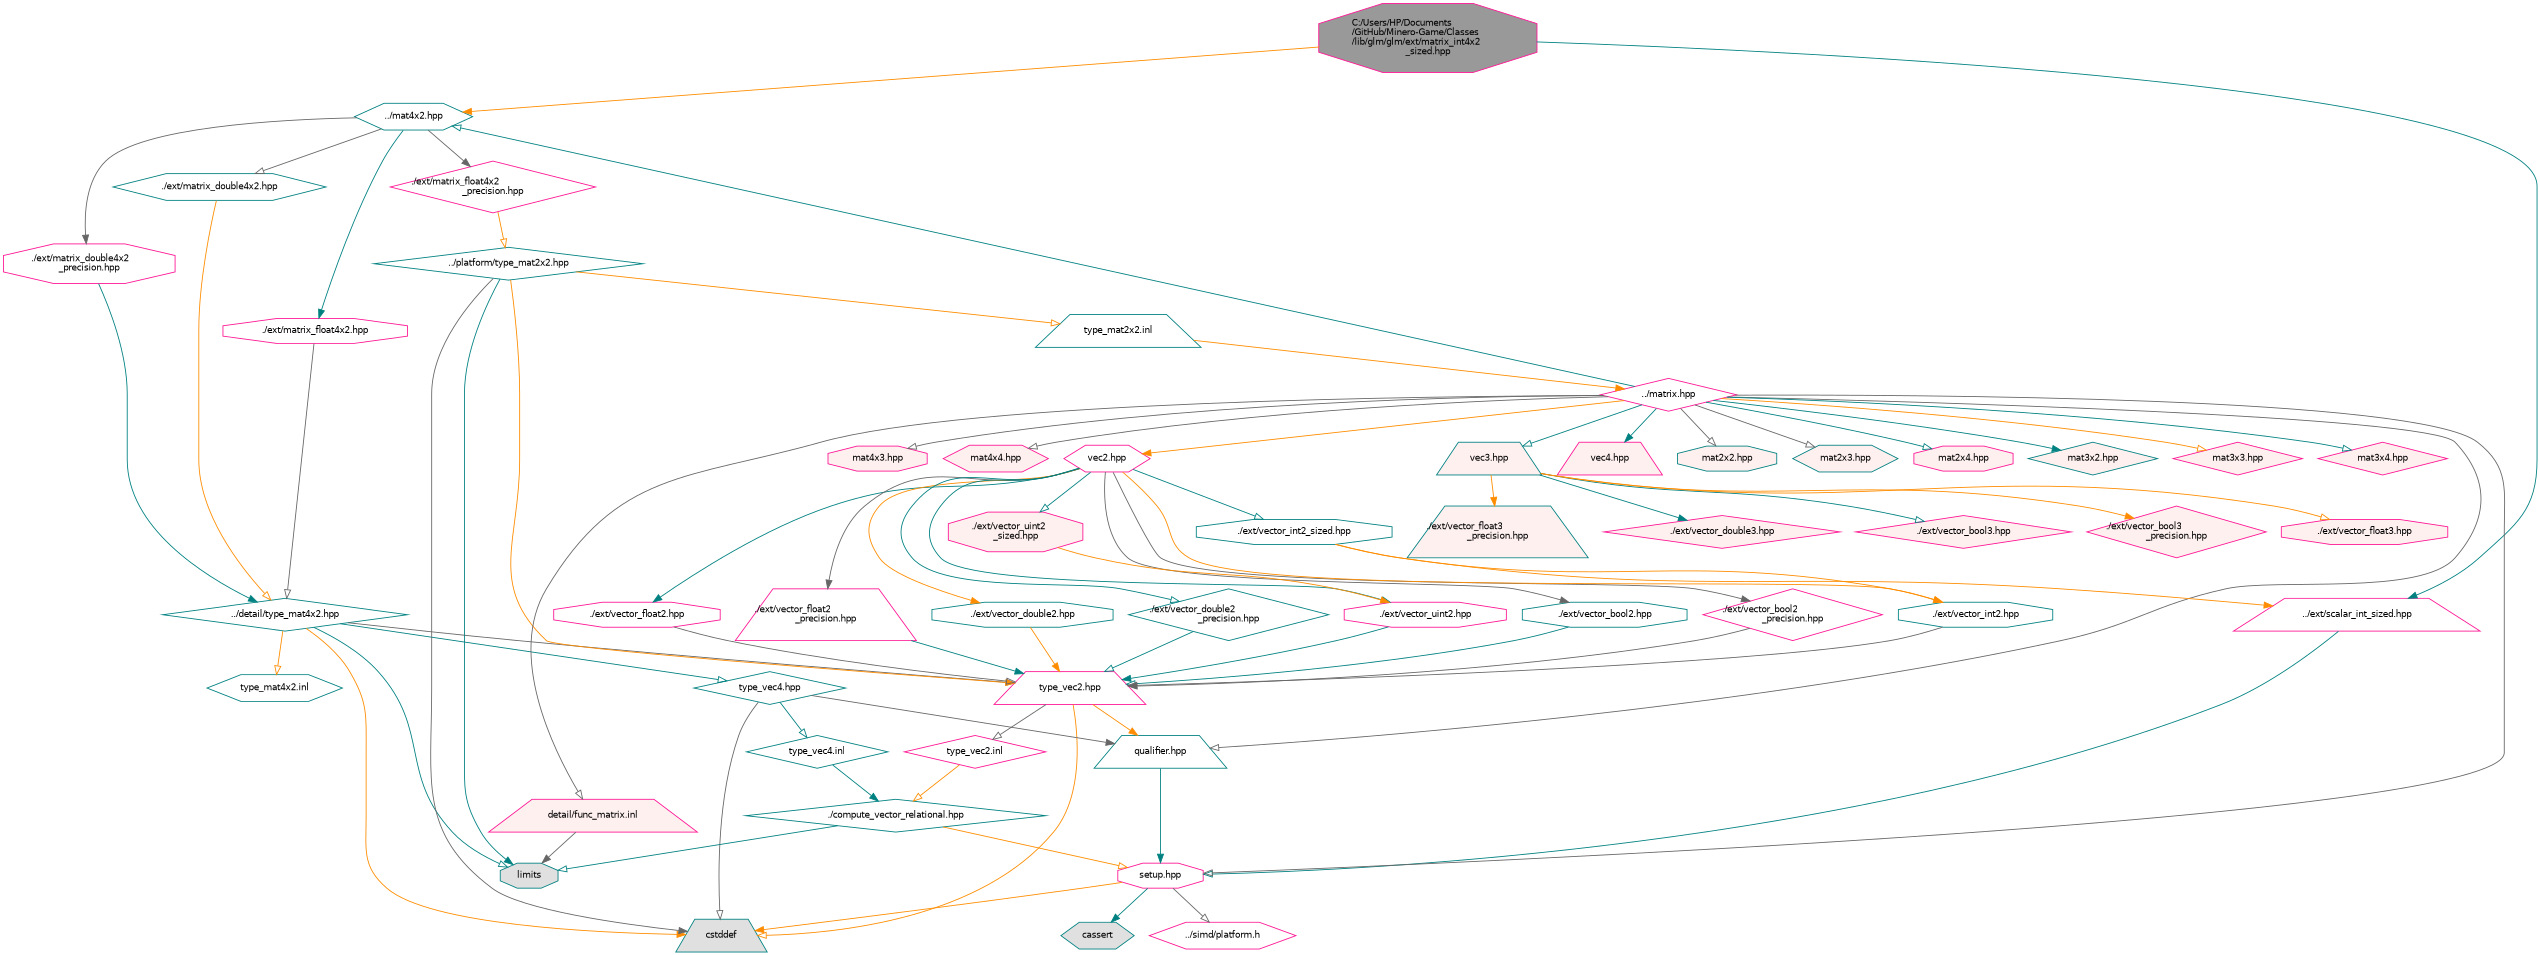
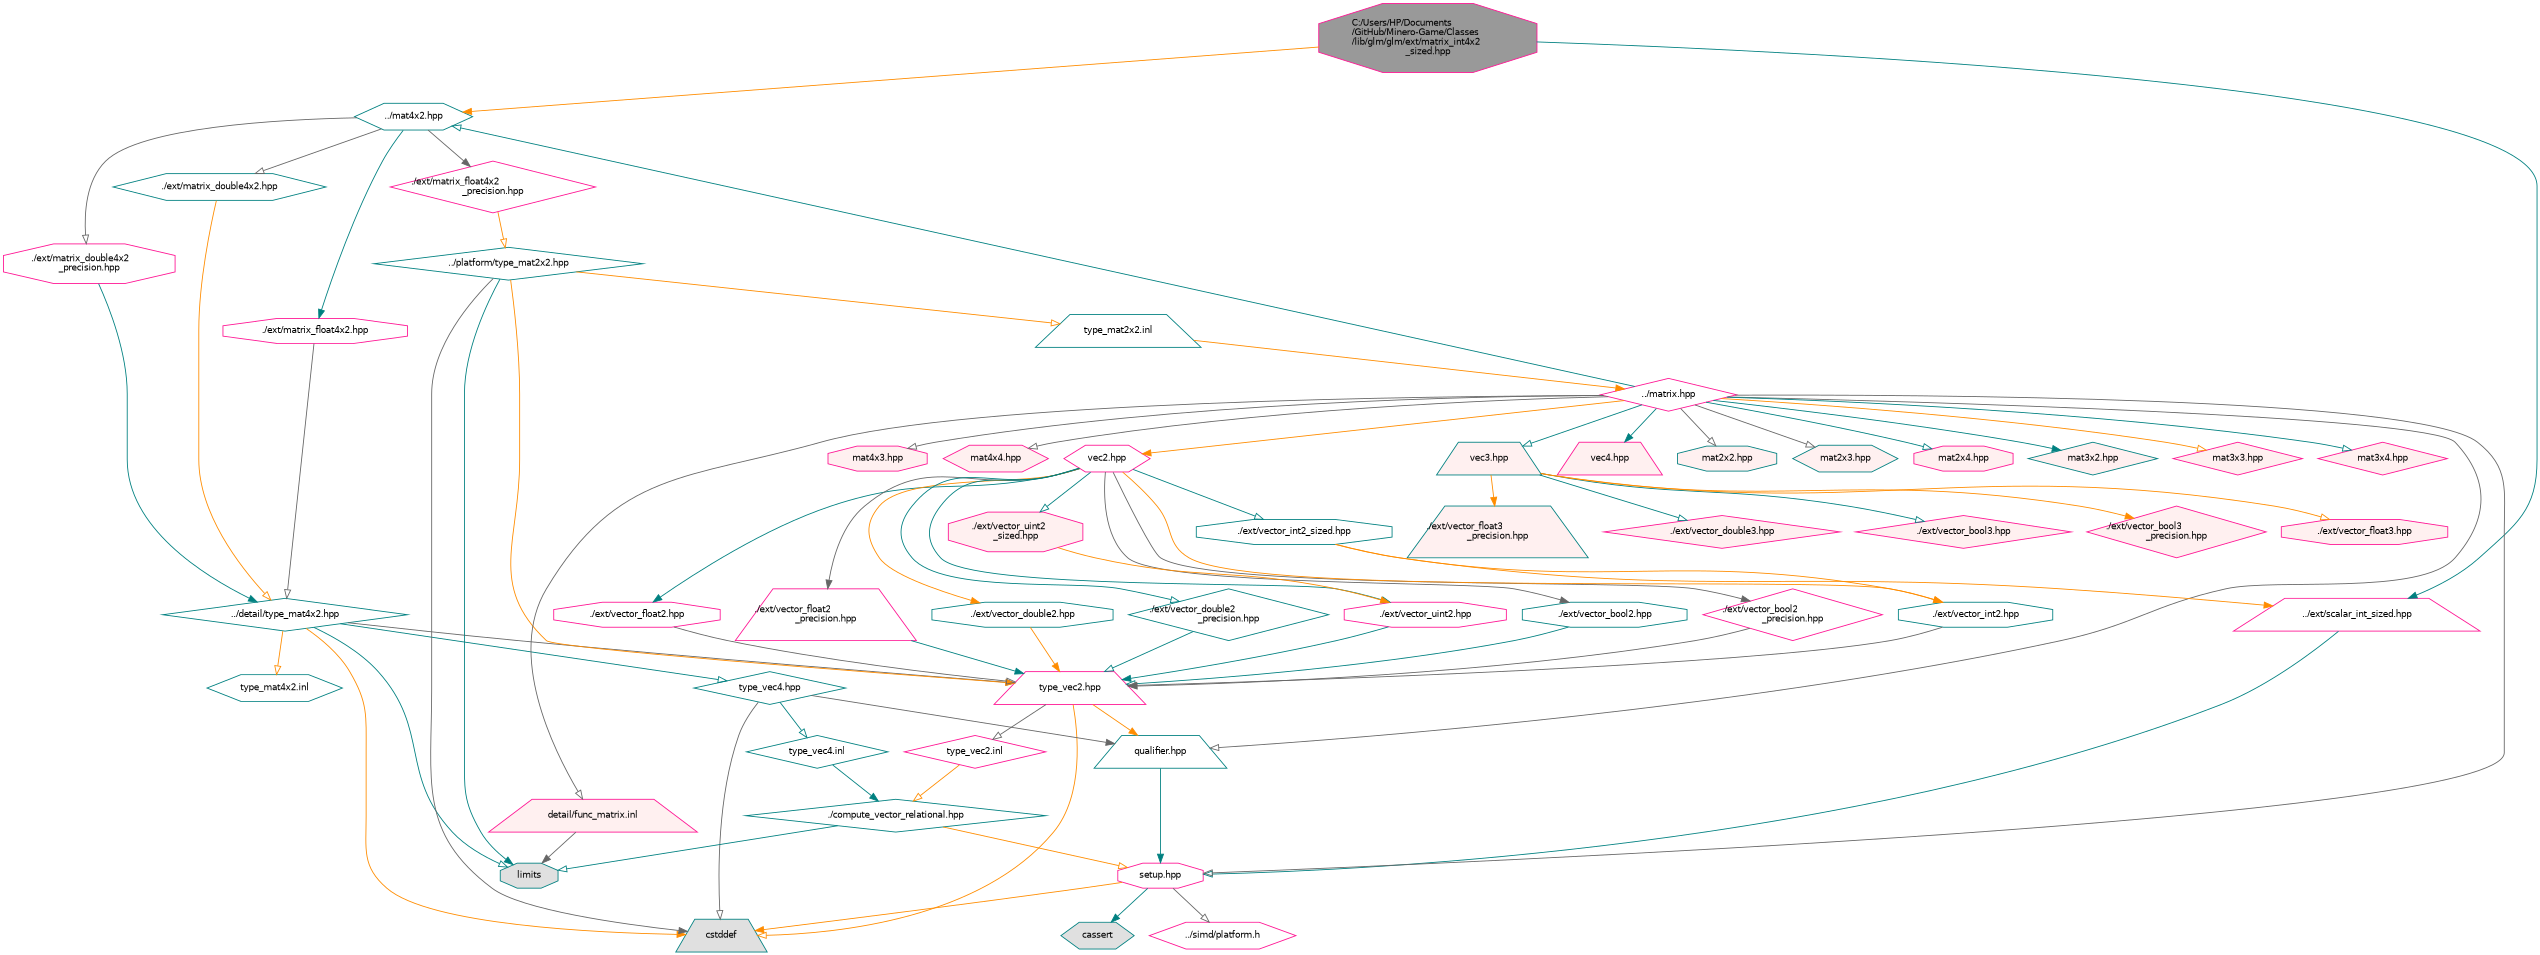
(189, 131) -> (189, 131)
(1609, 496) -> (1609, 496)
